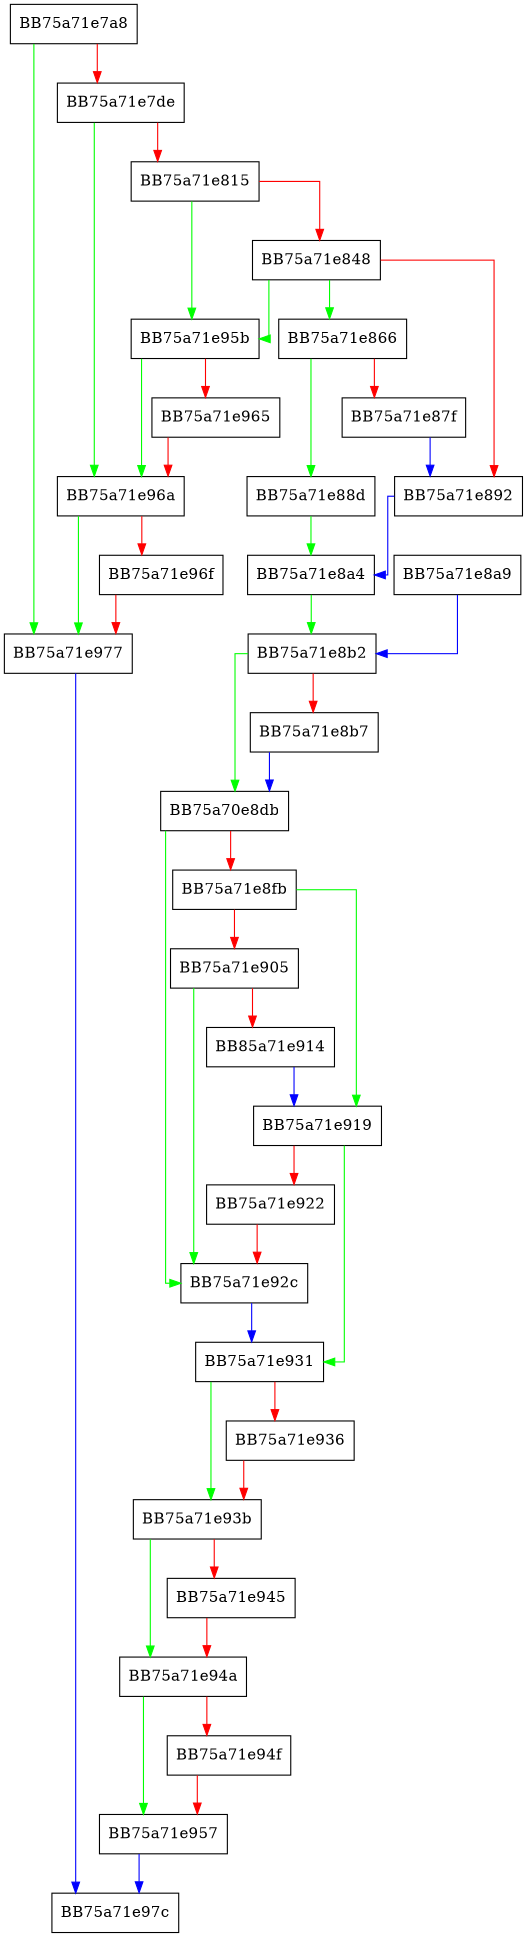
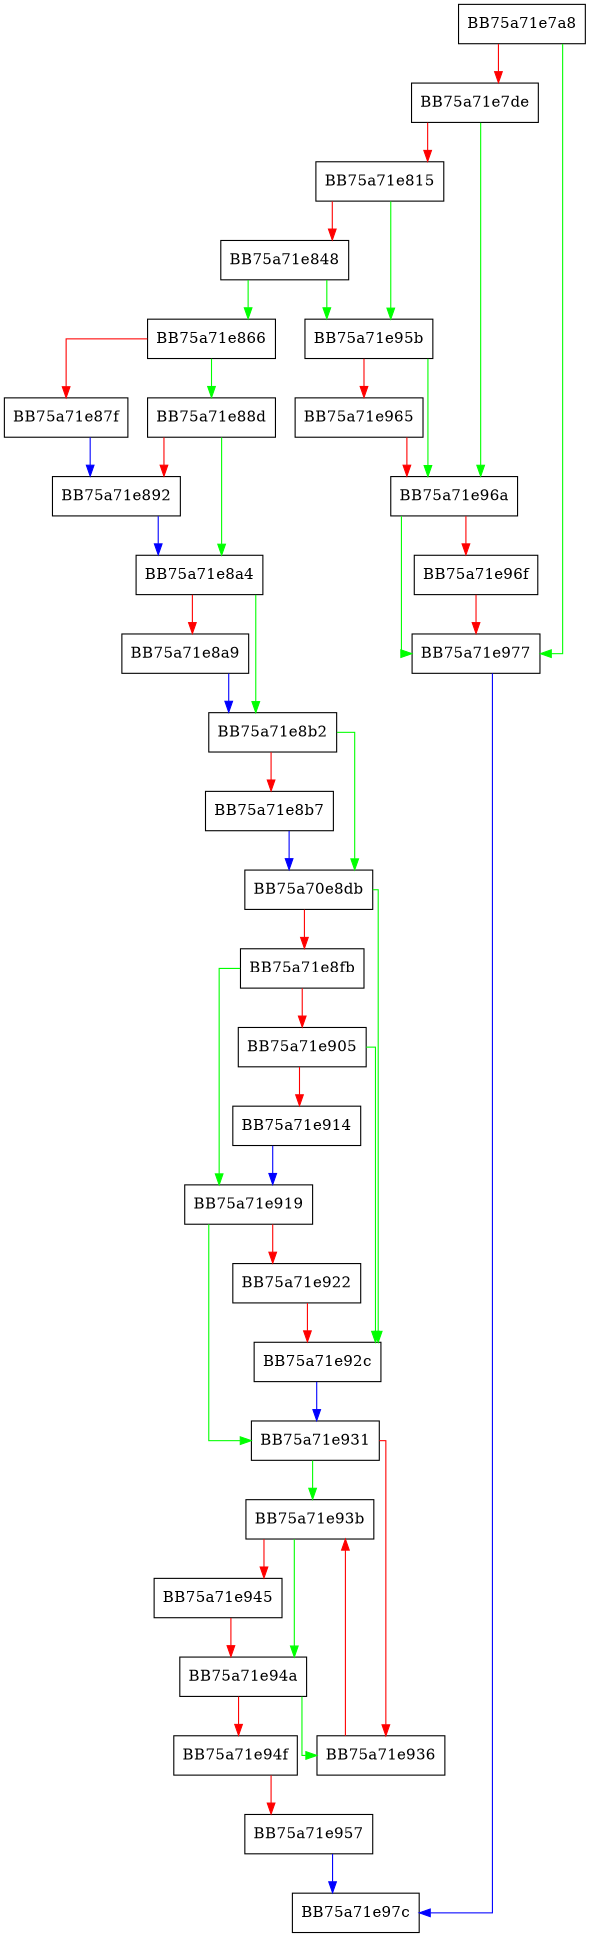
(494, 306) -> (164, 451)
none -> (192, 609)
(271, 1047) -> (297, 1126)
(143, 1750) -> (302, 1728)
